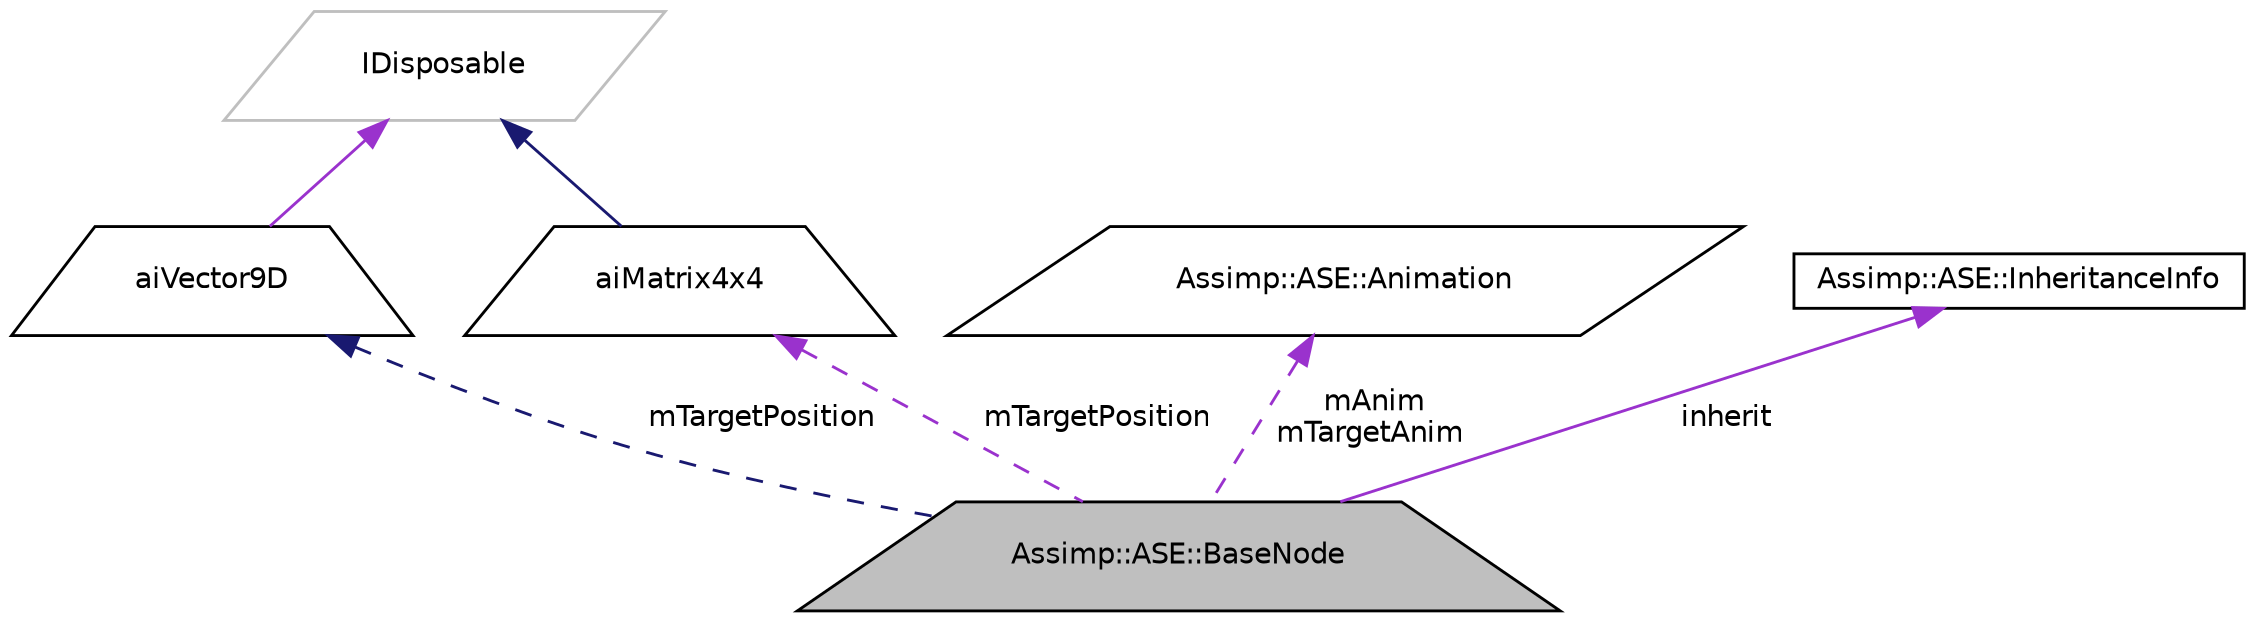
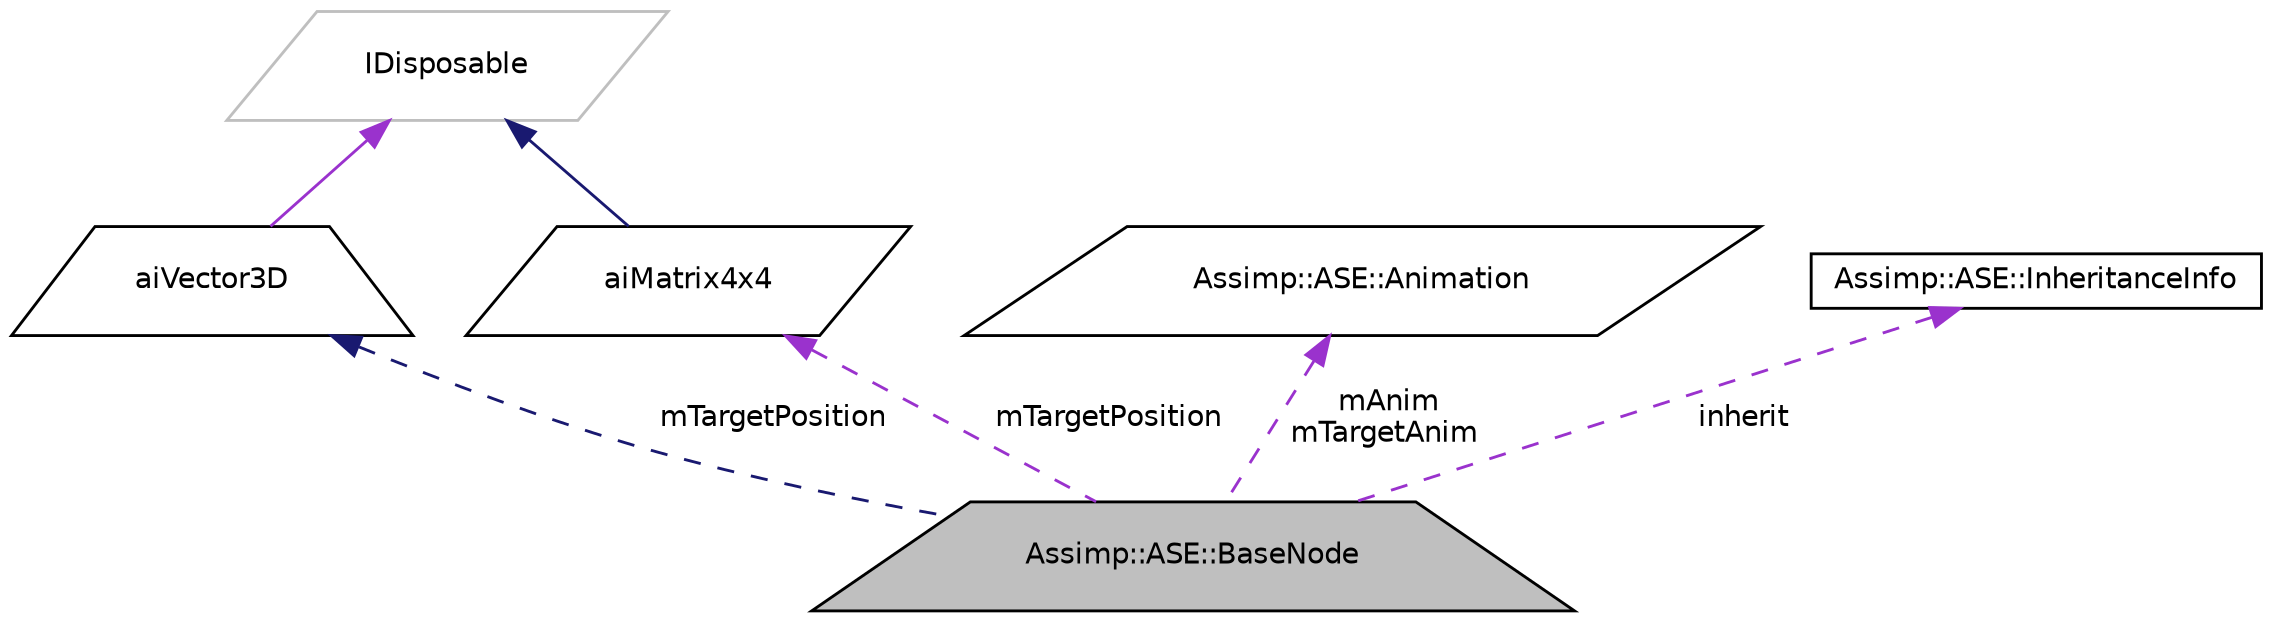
(212, 281) -> (212, 281)
(680, 281) -> (688, 281)
(1628, 410) -> (1644, 410)
